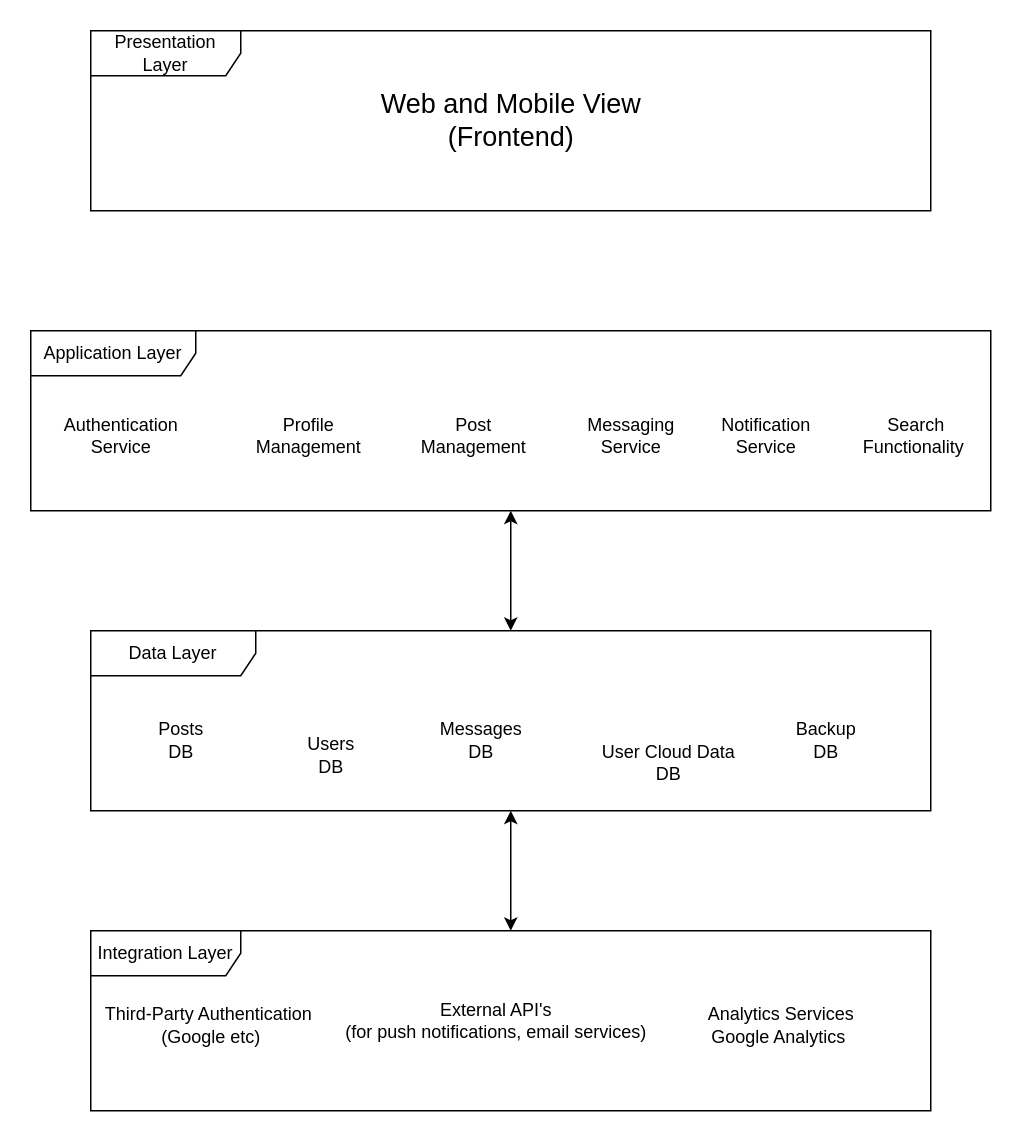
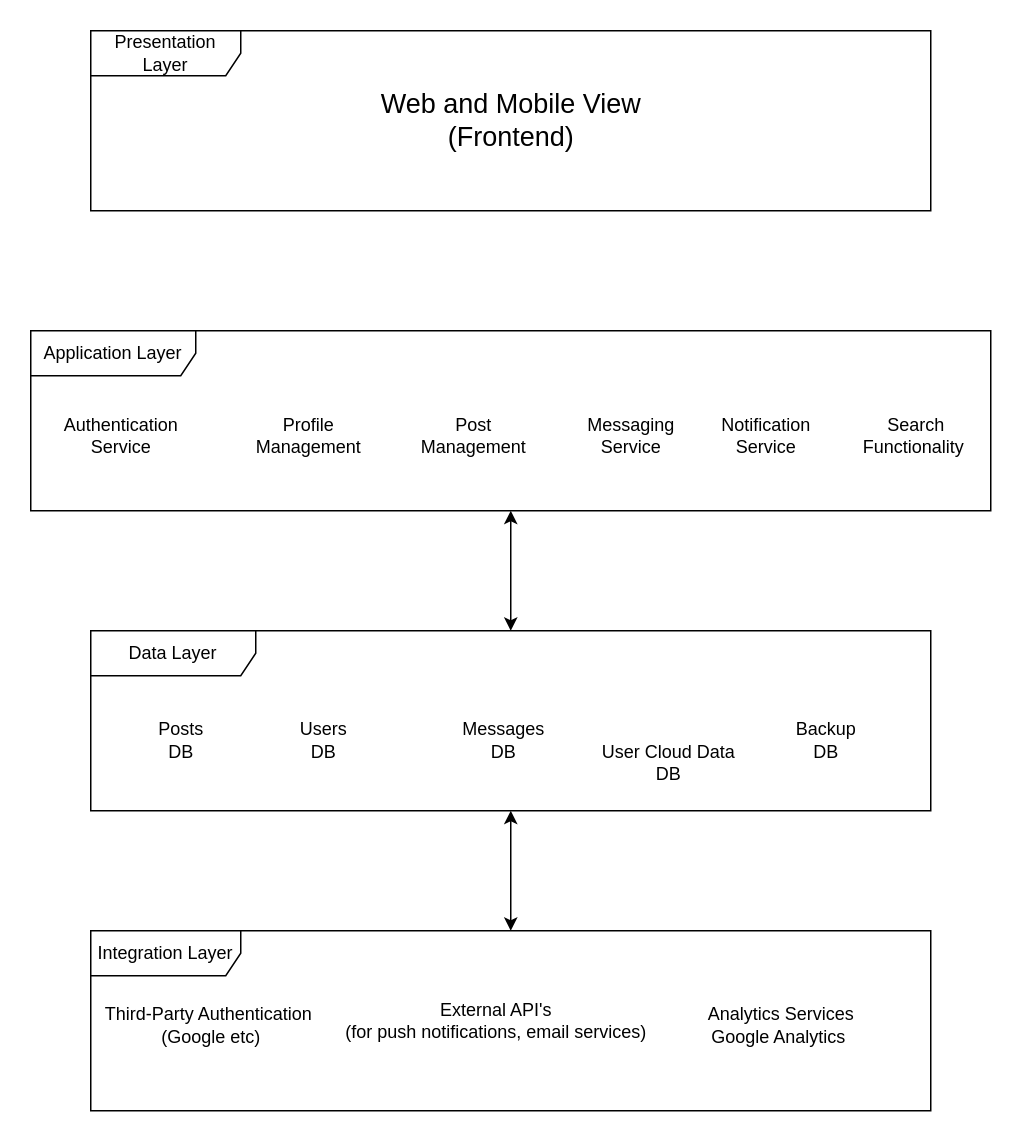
(481, 740) -> (503, 740)
(331, 755) -> (323, 740)
